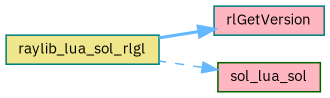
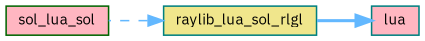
(269, 21) -> (395, 21)
(181, 64) -> (128, 21)
